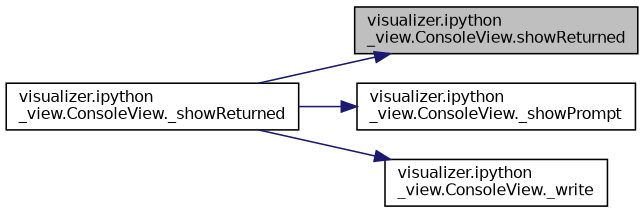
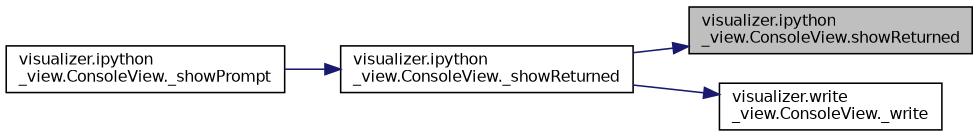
(320, 107) -> (305, 69)
(496, 183) -> (831, 107)
